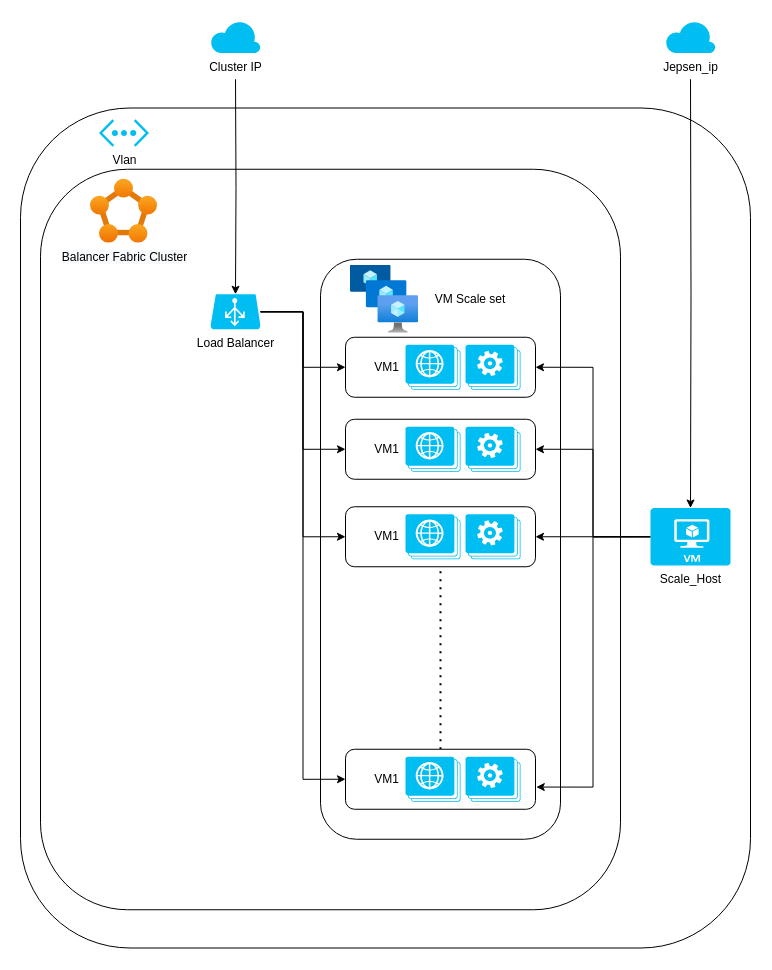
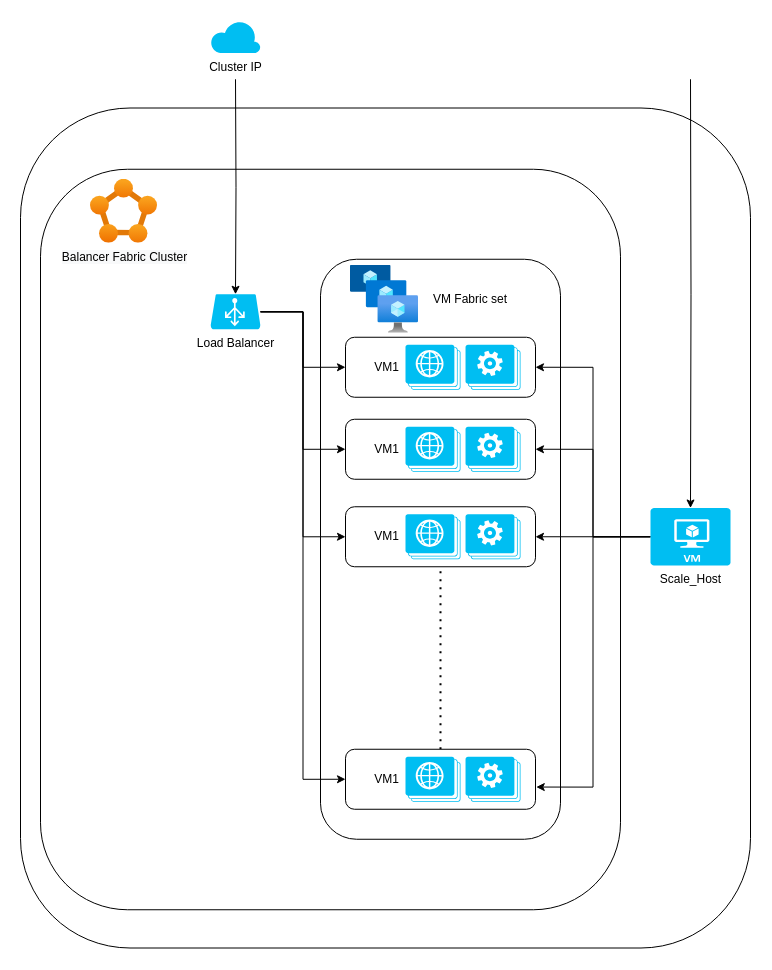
(691, 37) -> none
(124, 133) -> none
(471, 300) -> (471, 300)
